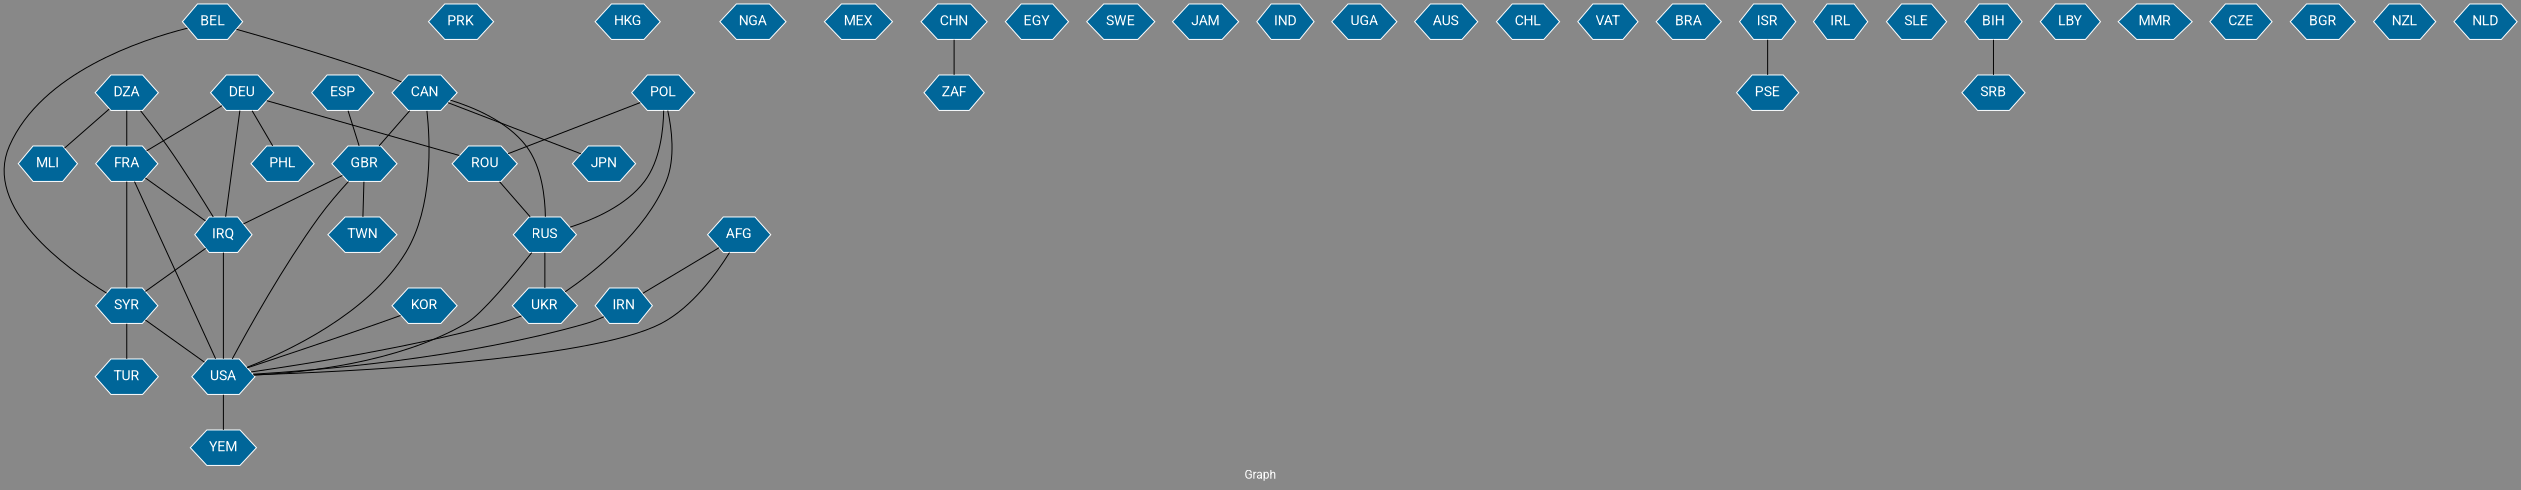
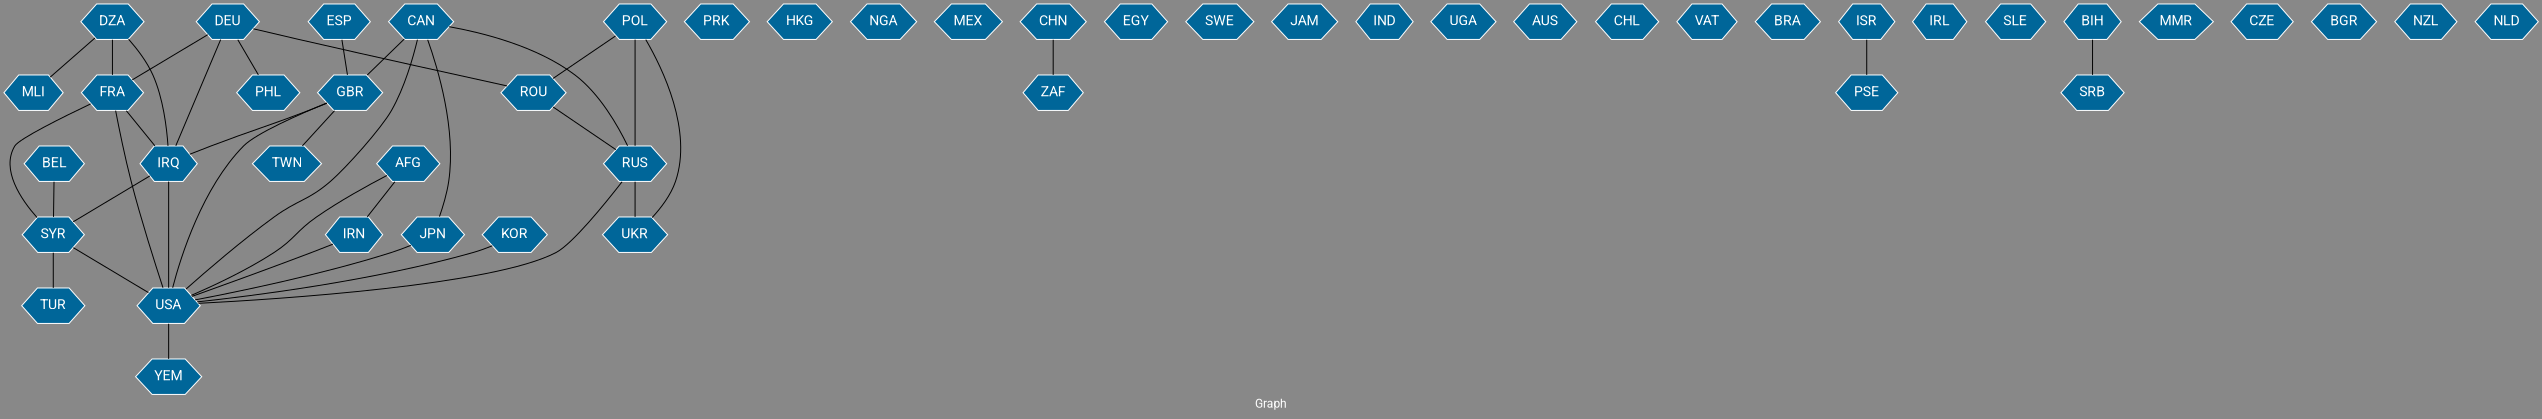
(2070, 22) -> none
(320, 54) -> none
(381, 350) -> (304, 276)
